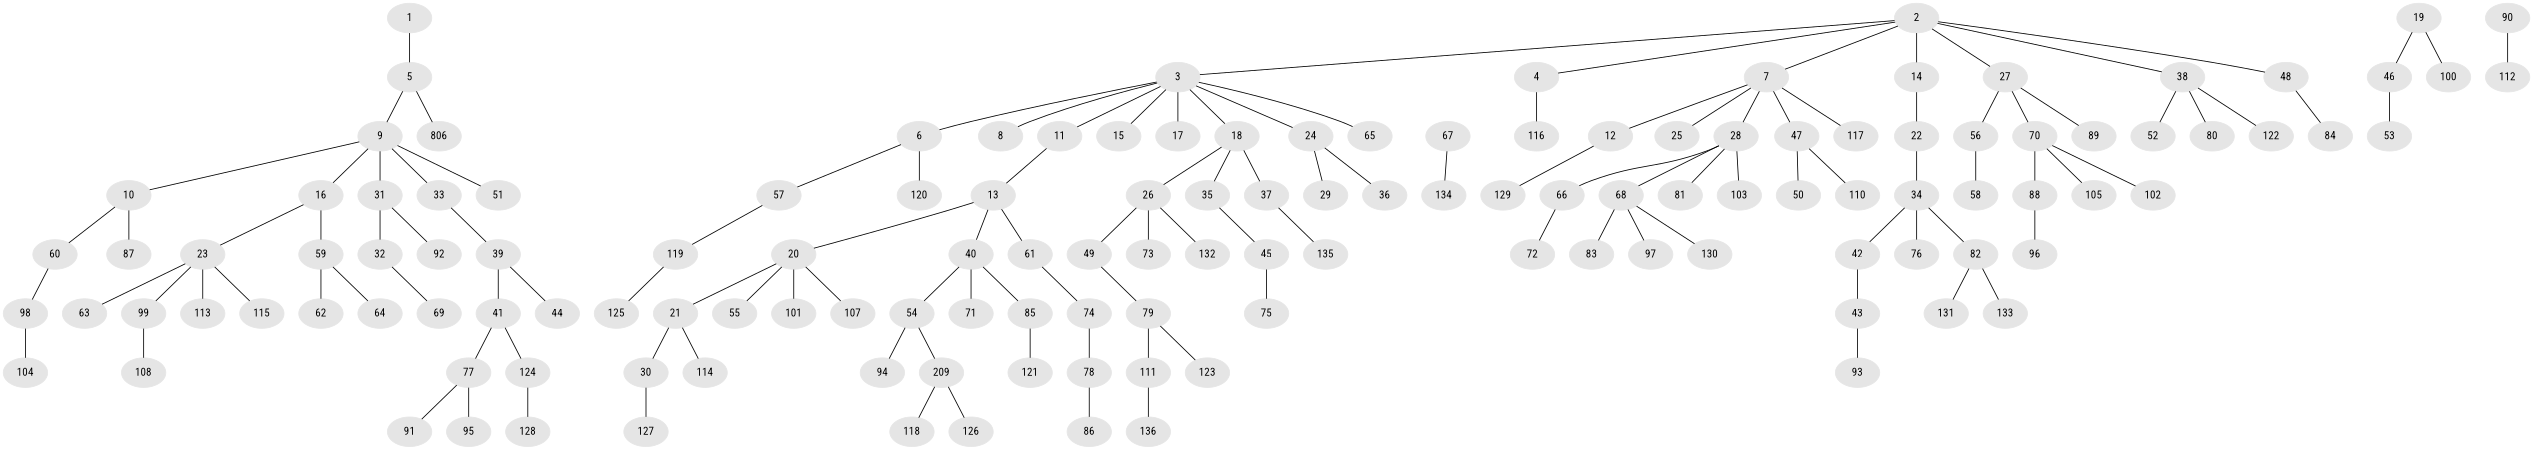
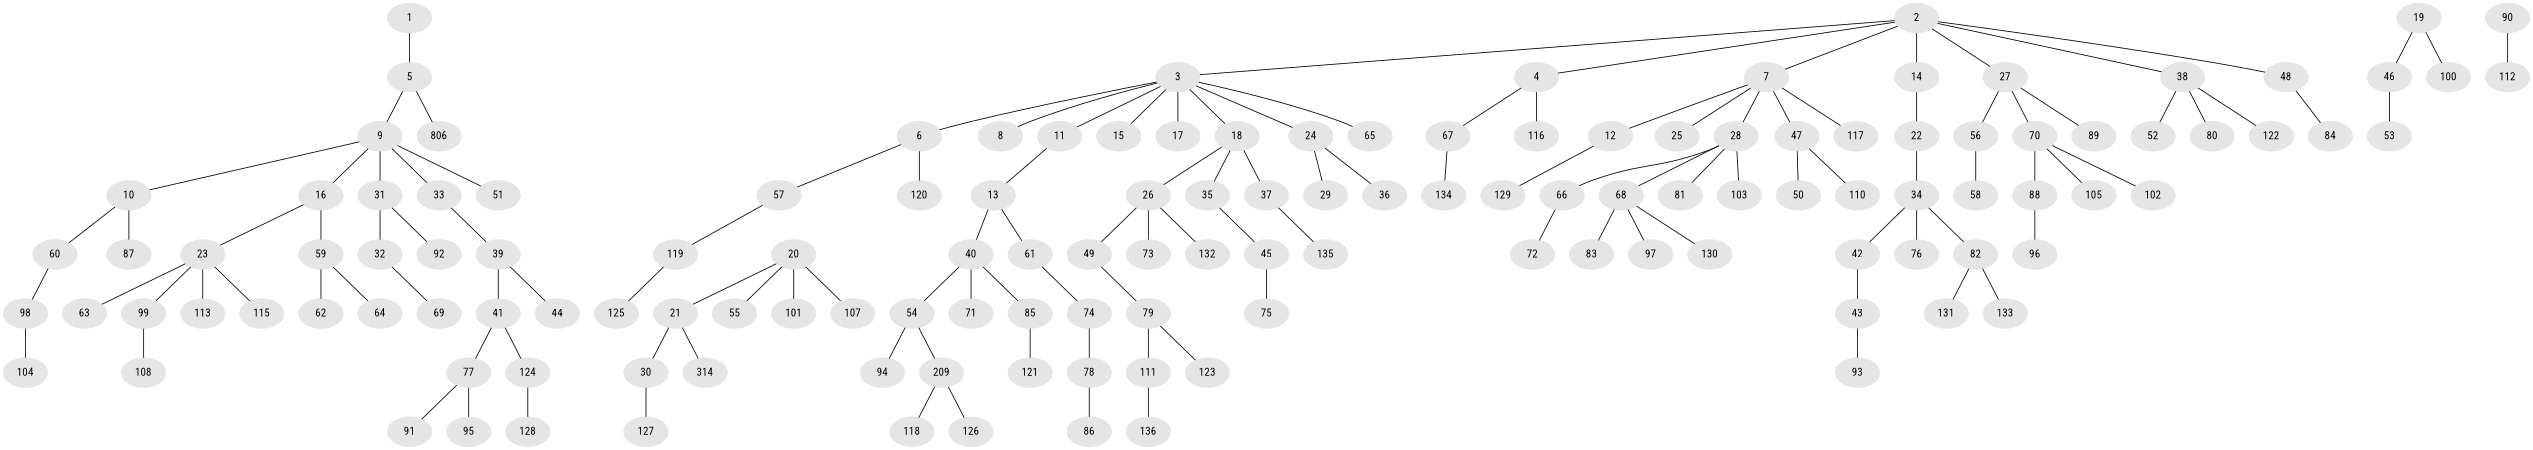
none -> (1492, 107)
(894, 226) -> none
(705, 373) -> (705, 373)
